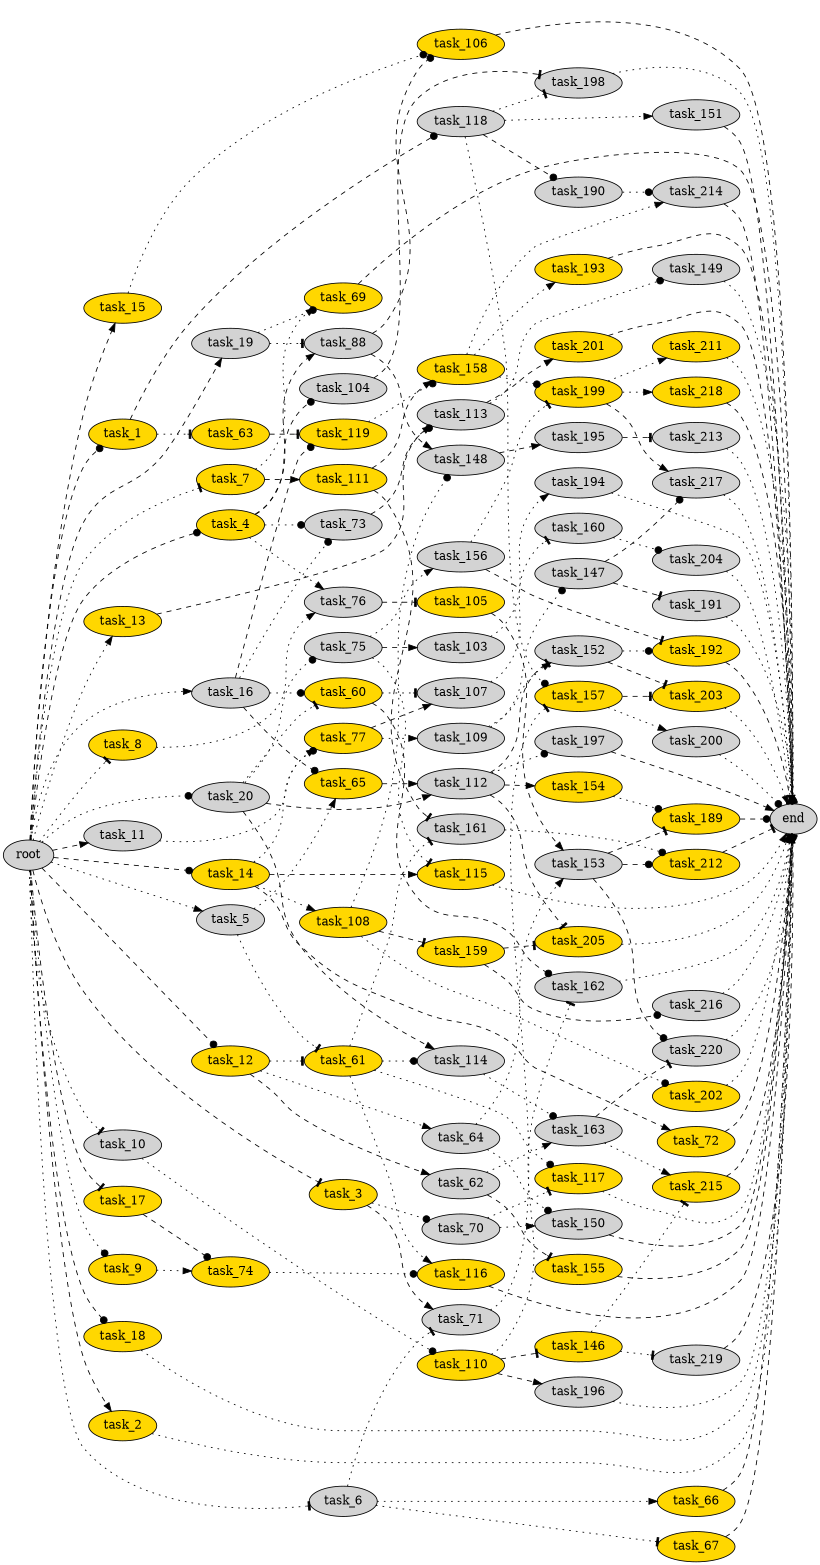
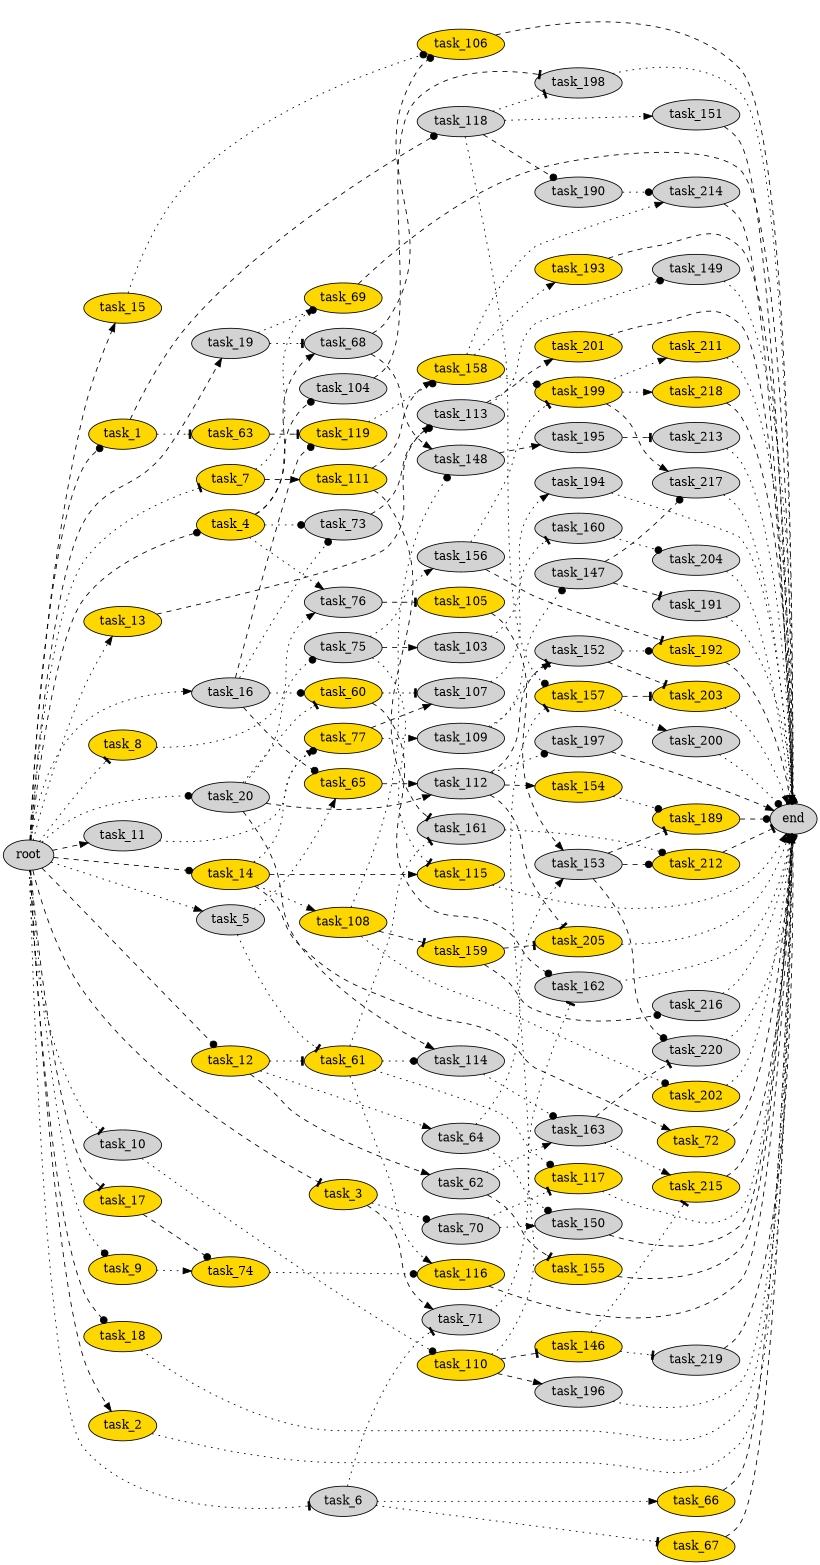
(343, 343) -> (343, 343)
